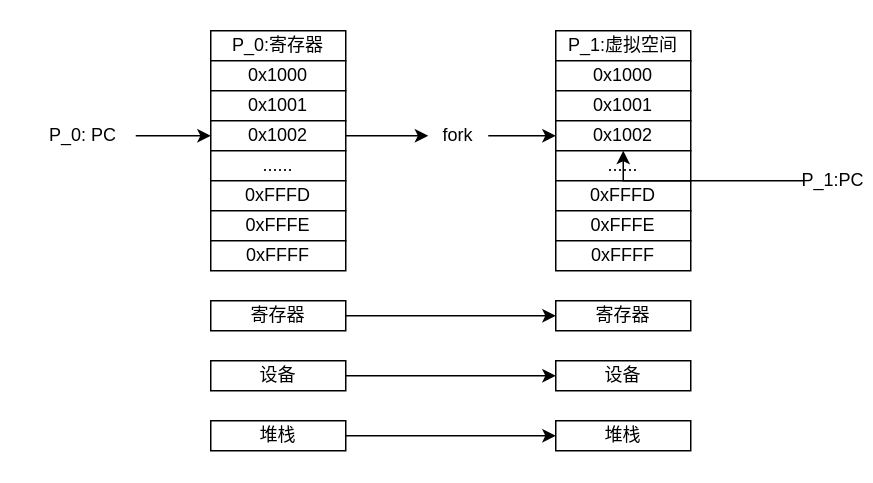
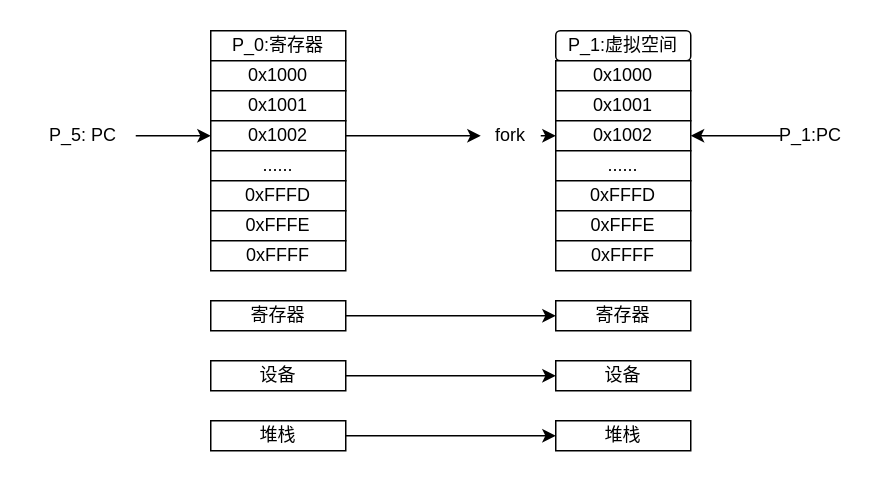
(623, 46) -> (623, 46)
(83, 136) -> (83, 136)
(458, 136) -> (511, 136)
(833, 181) -> (811, 136)
